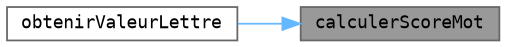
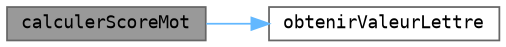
(260, 24) -> (229, 24)
